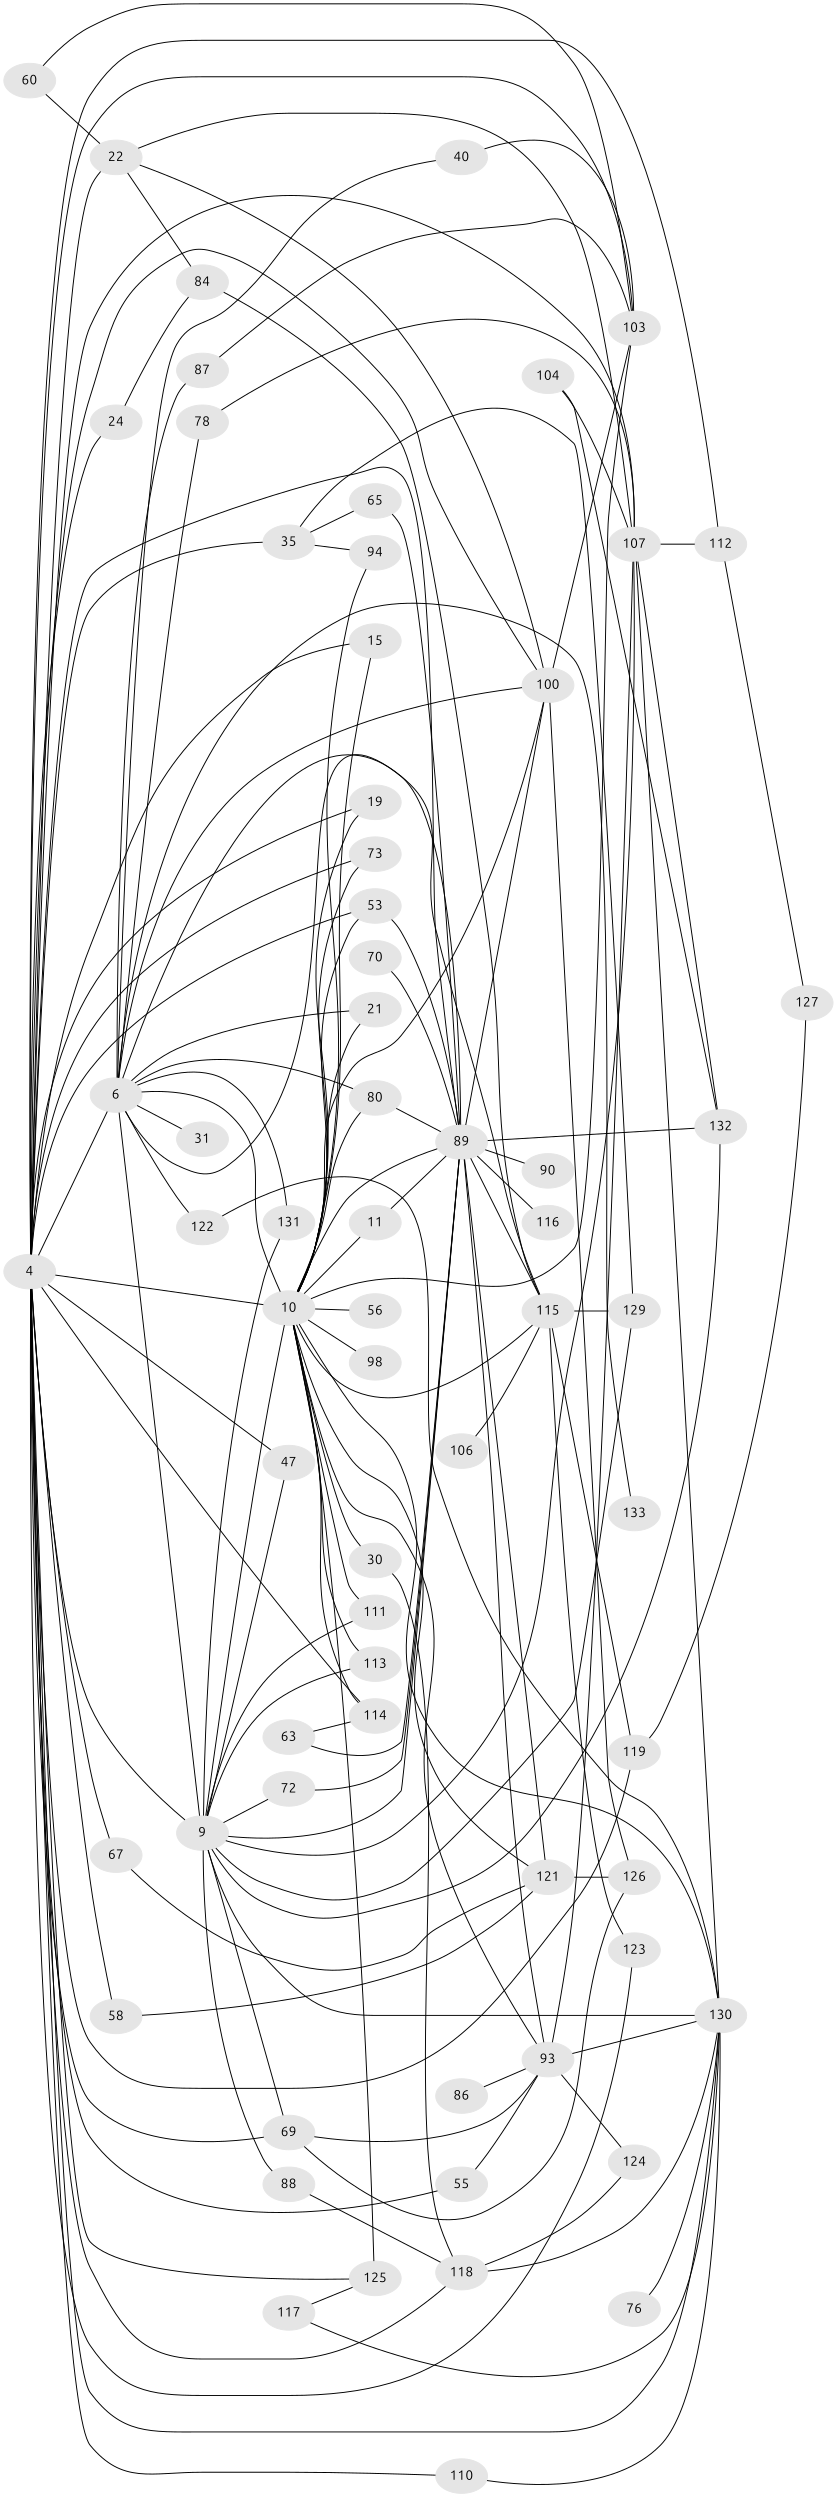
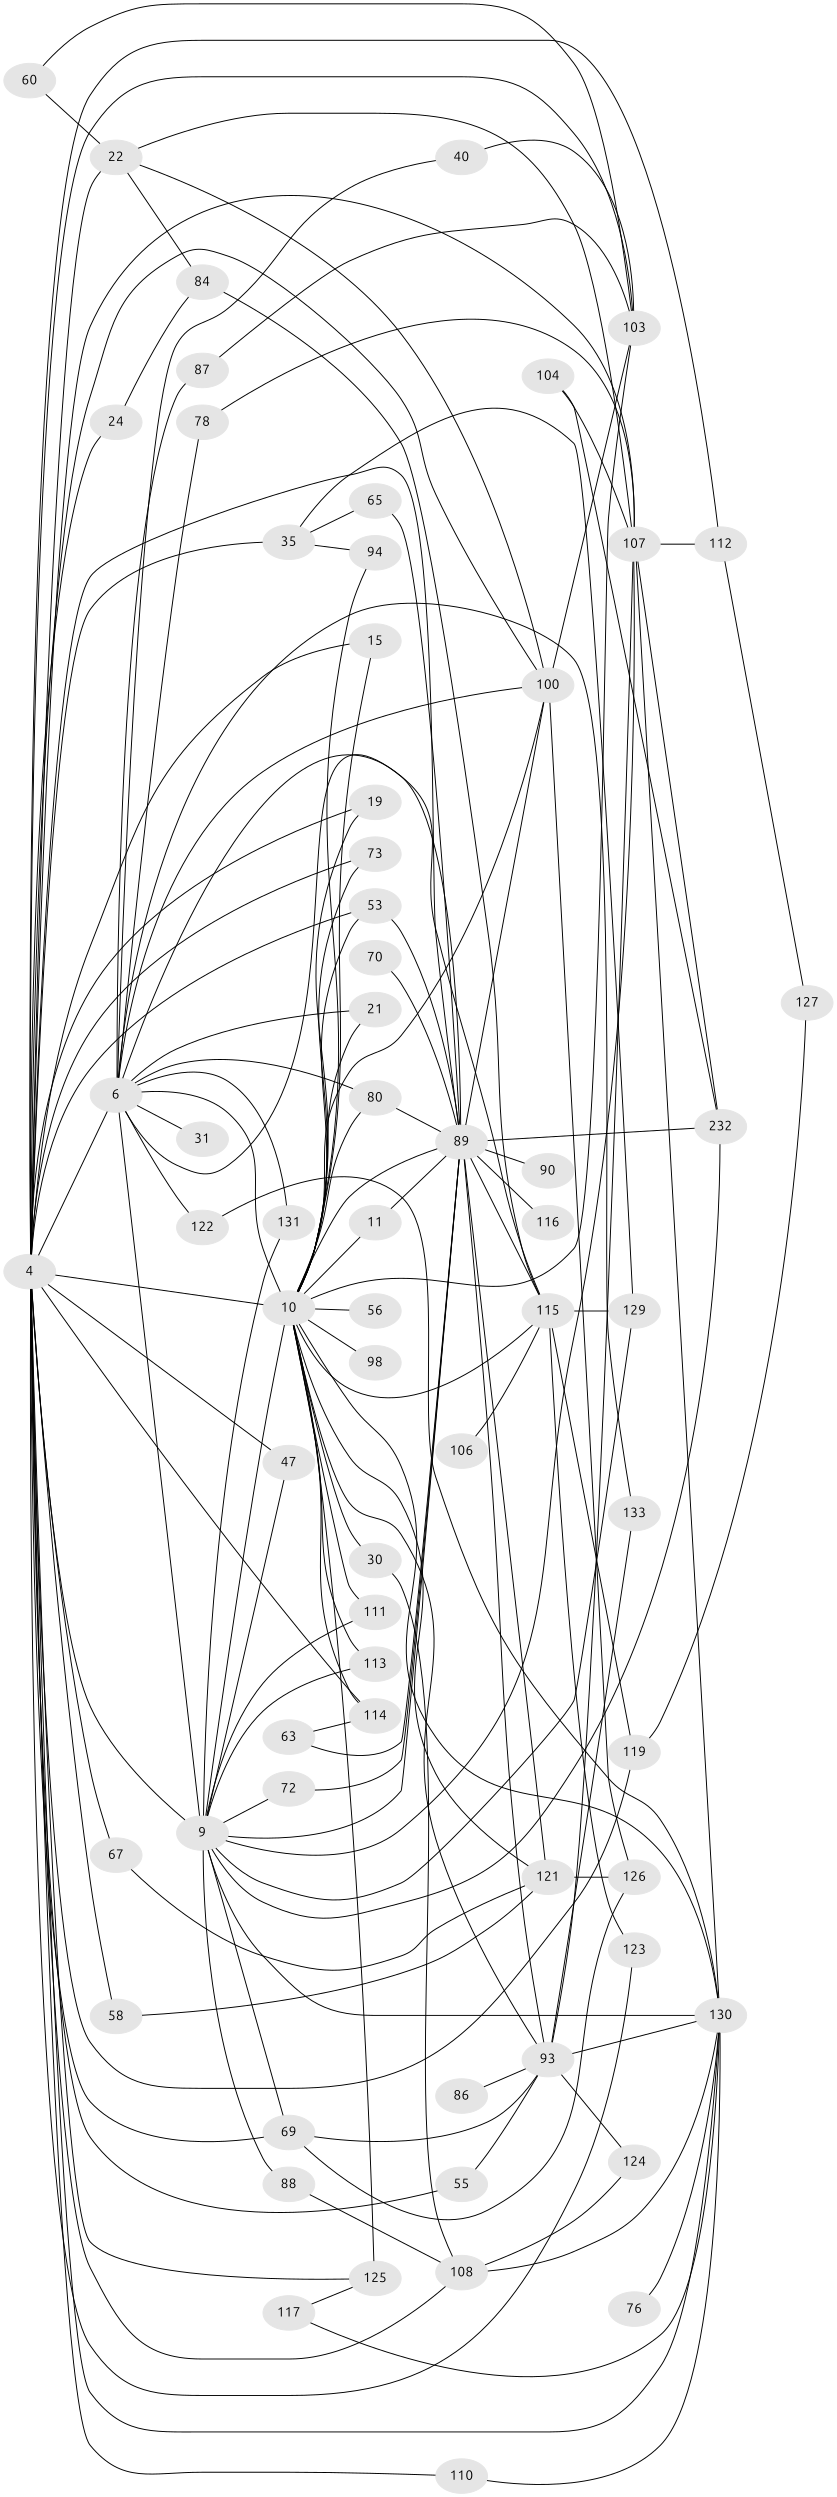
(721, 1127) -> (721, 1127)
none -> (594, 1774)
(462, 2273) -> (462, 2273)
